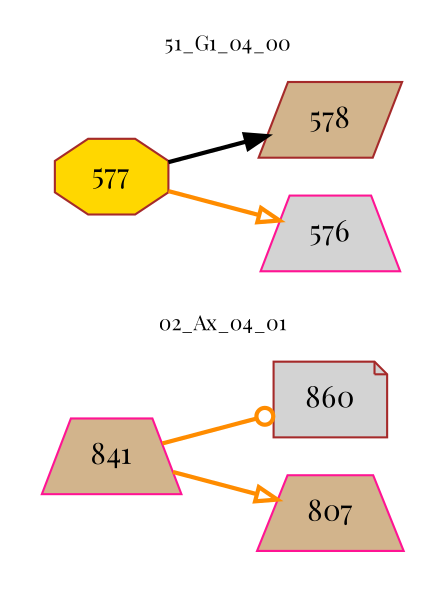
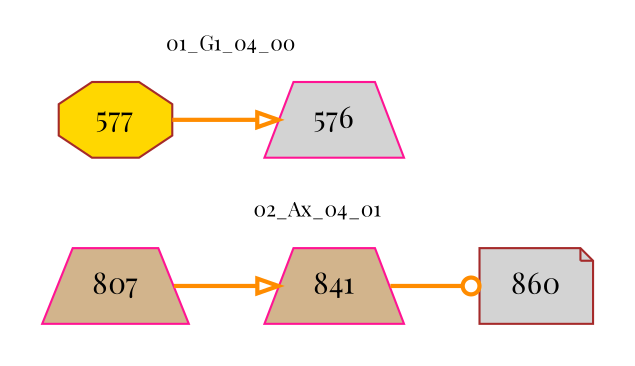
(229, 45) -> (231, 45)
(330, 120) -> none
(215, 483) -> (216, 286)
